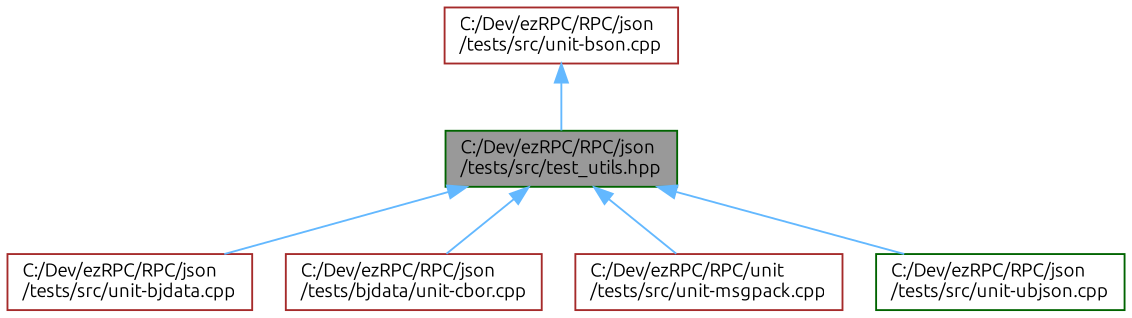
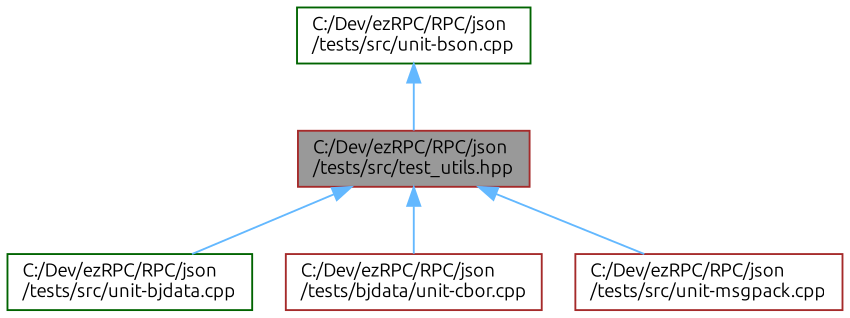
(561, 35) -> (414, 35)
(561, 159) -> (414, 159)
(130, 282) -> (130, 282)
(709, 282) -> (709, 282)
(1000, 282) -> none
